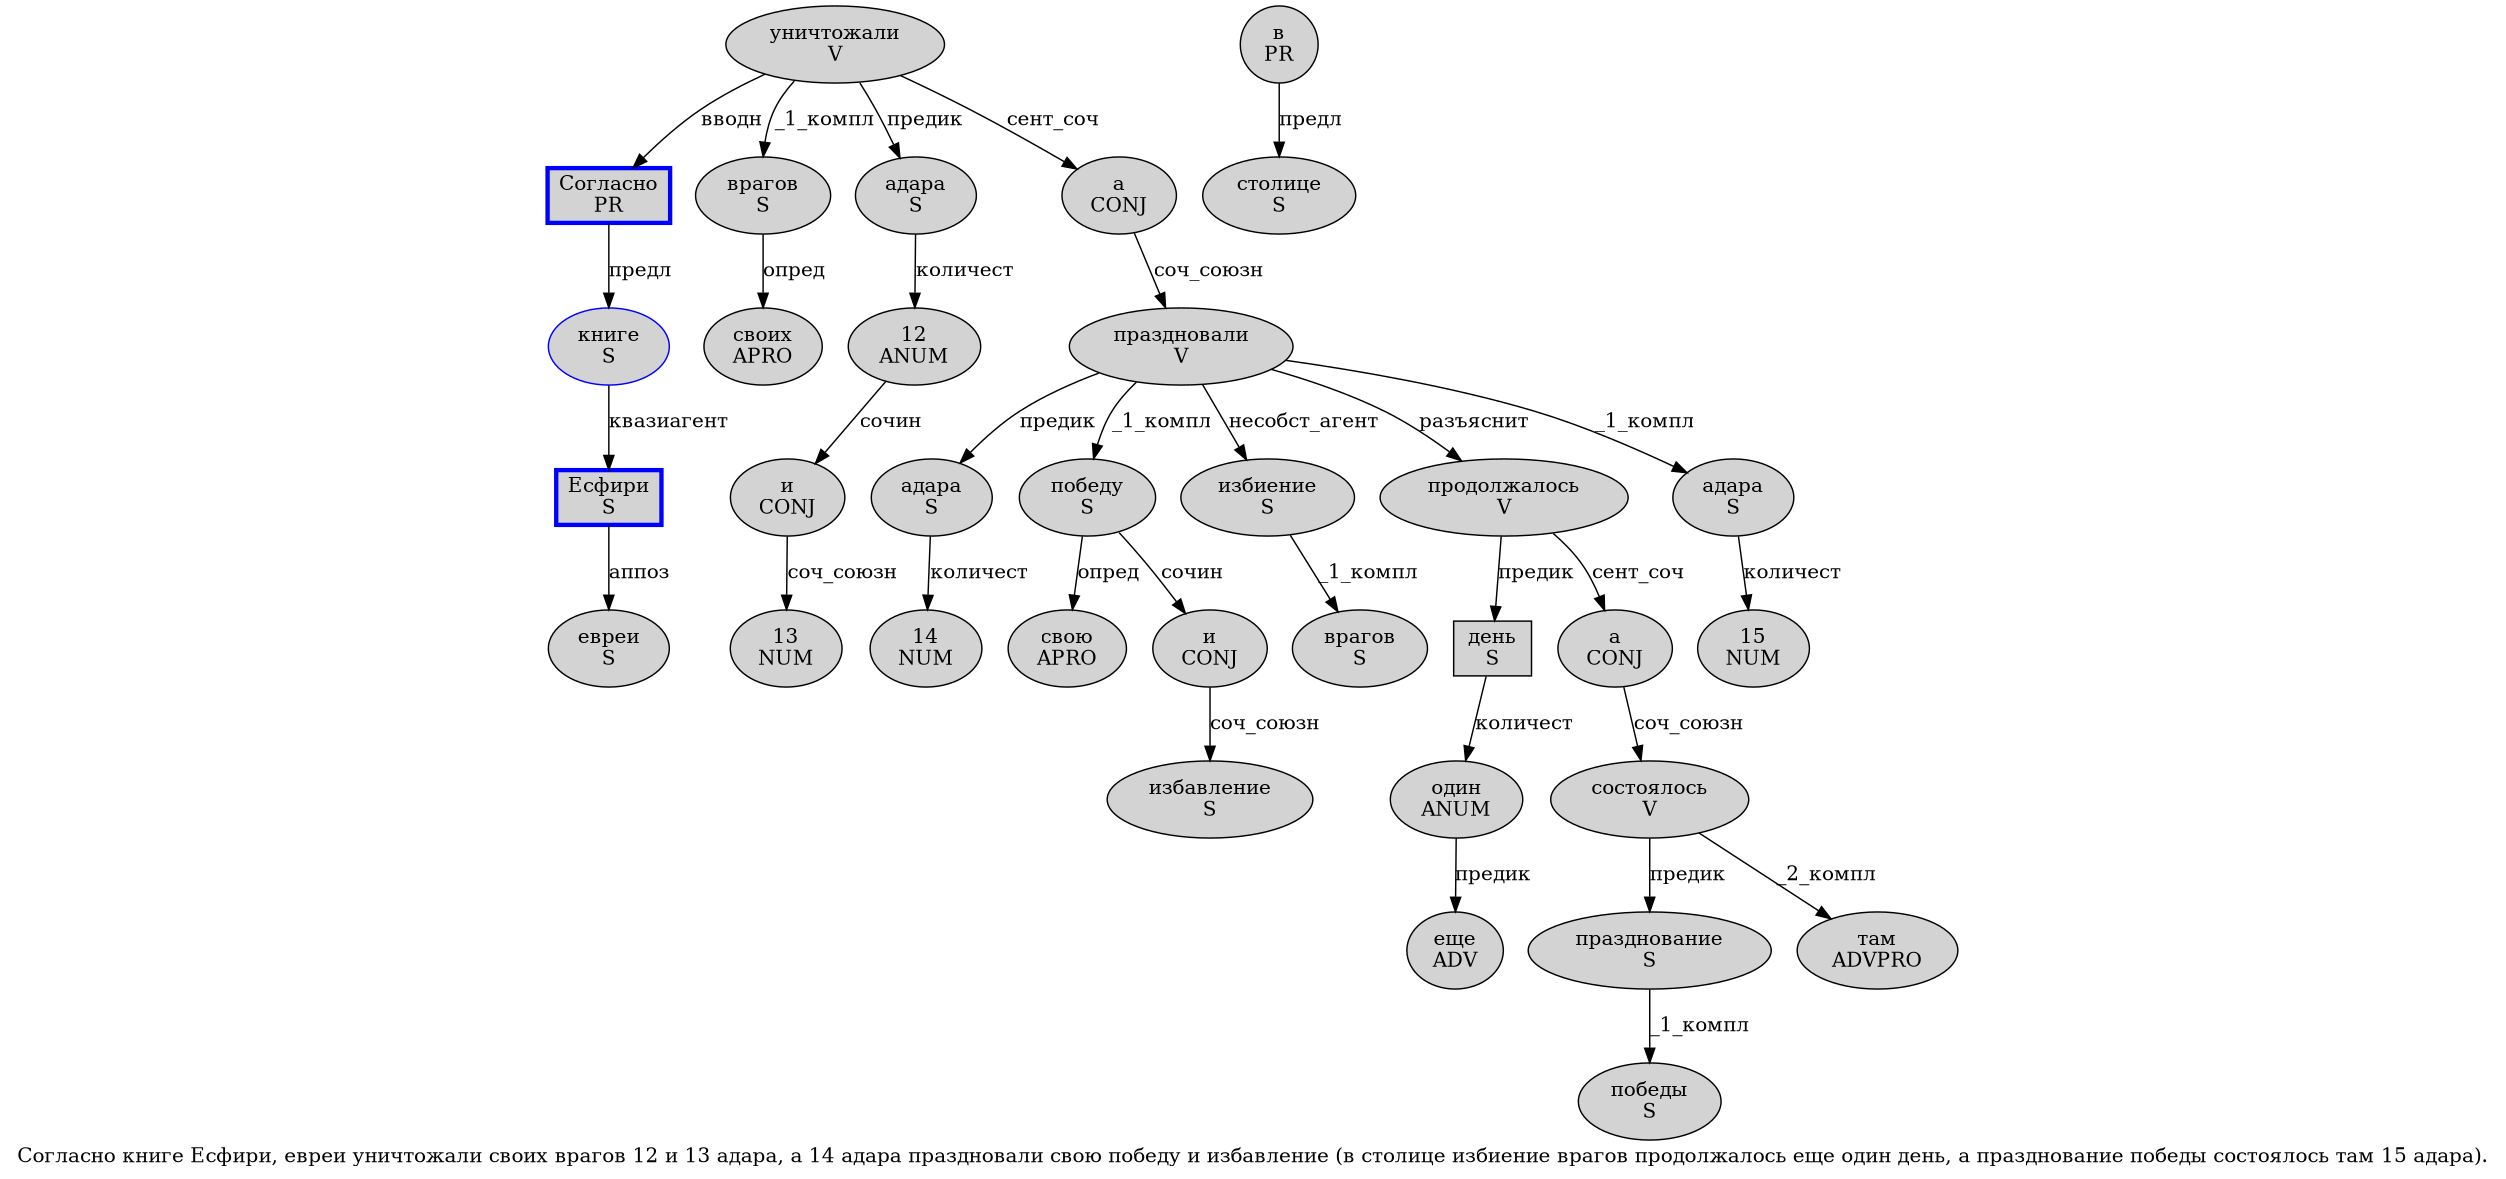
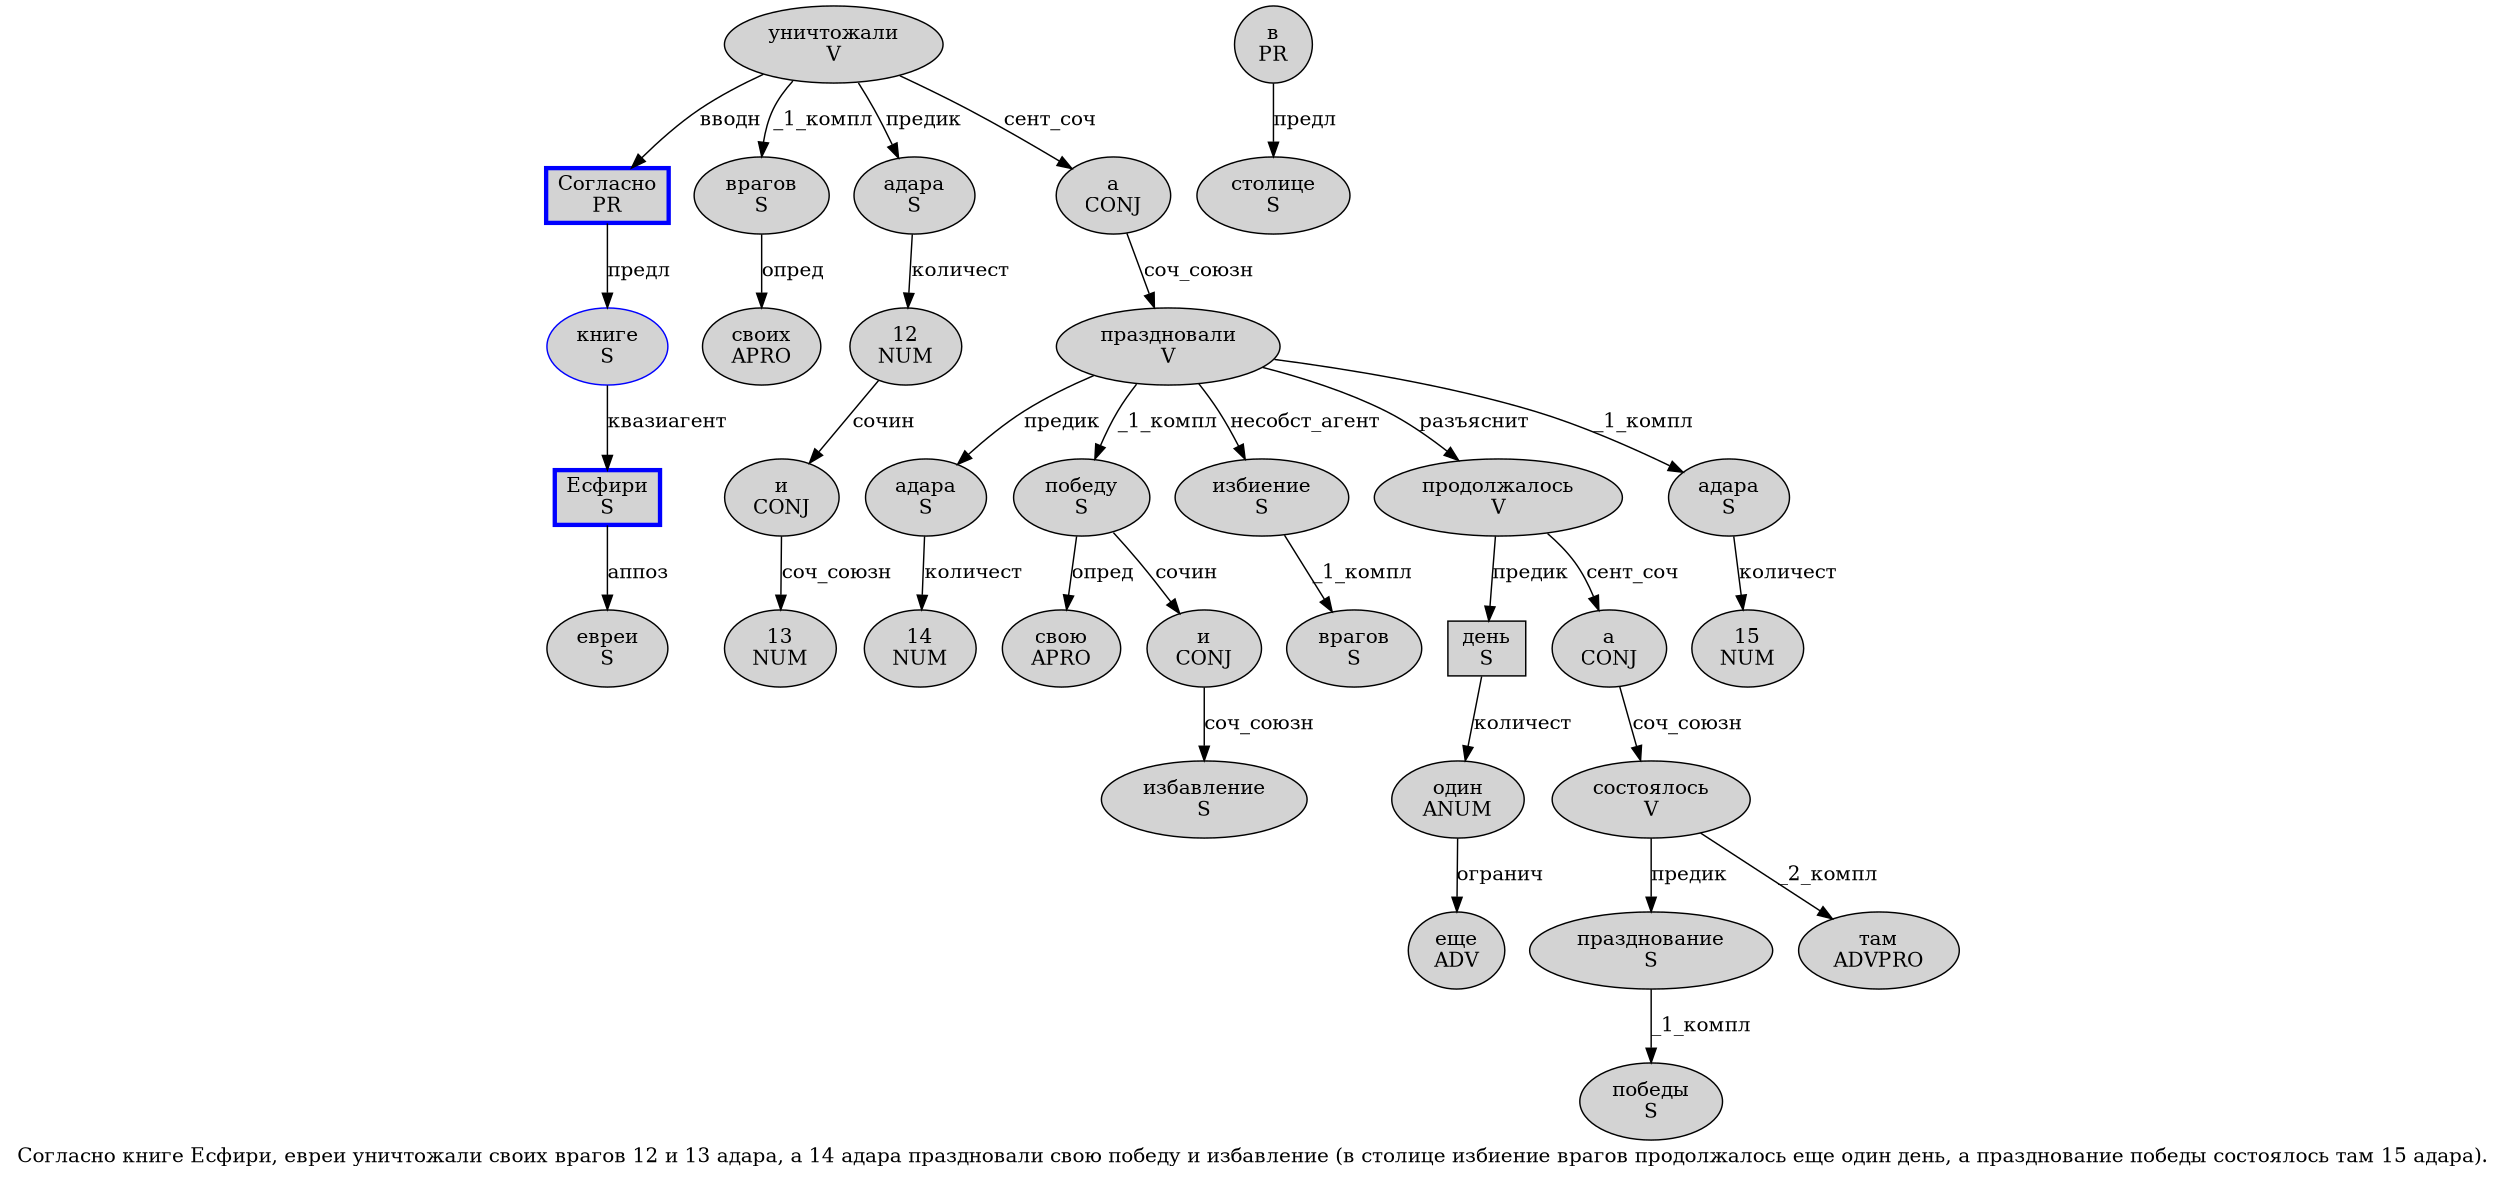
(914, 347) -> (906, 347)
(1493, 875) -> (1500, 875)
